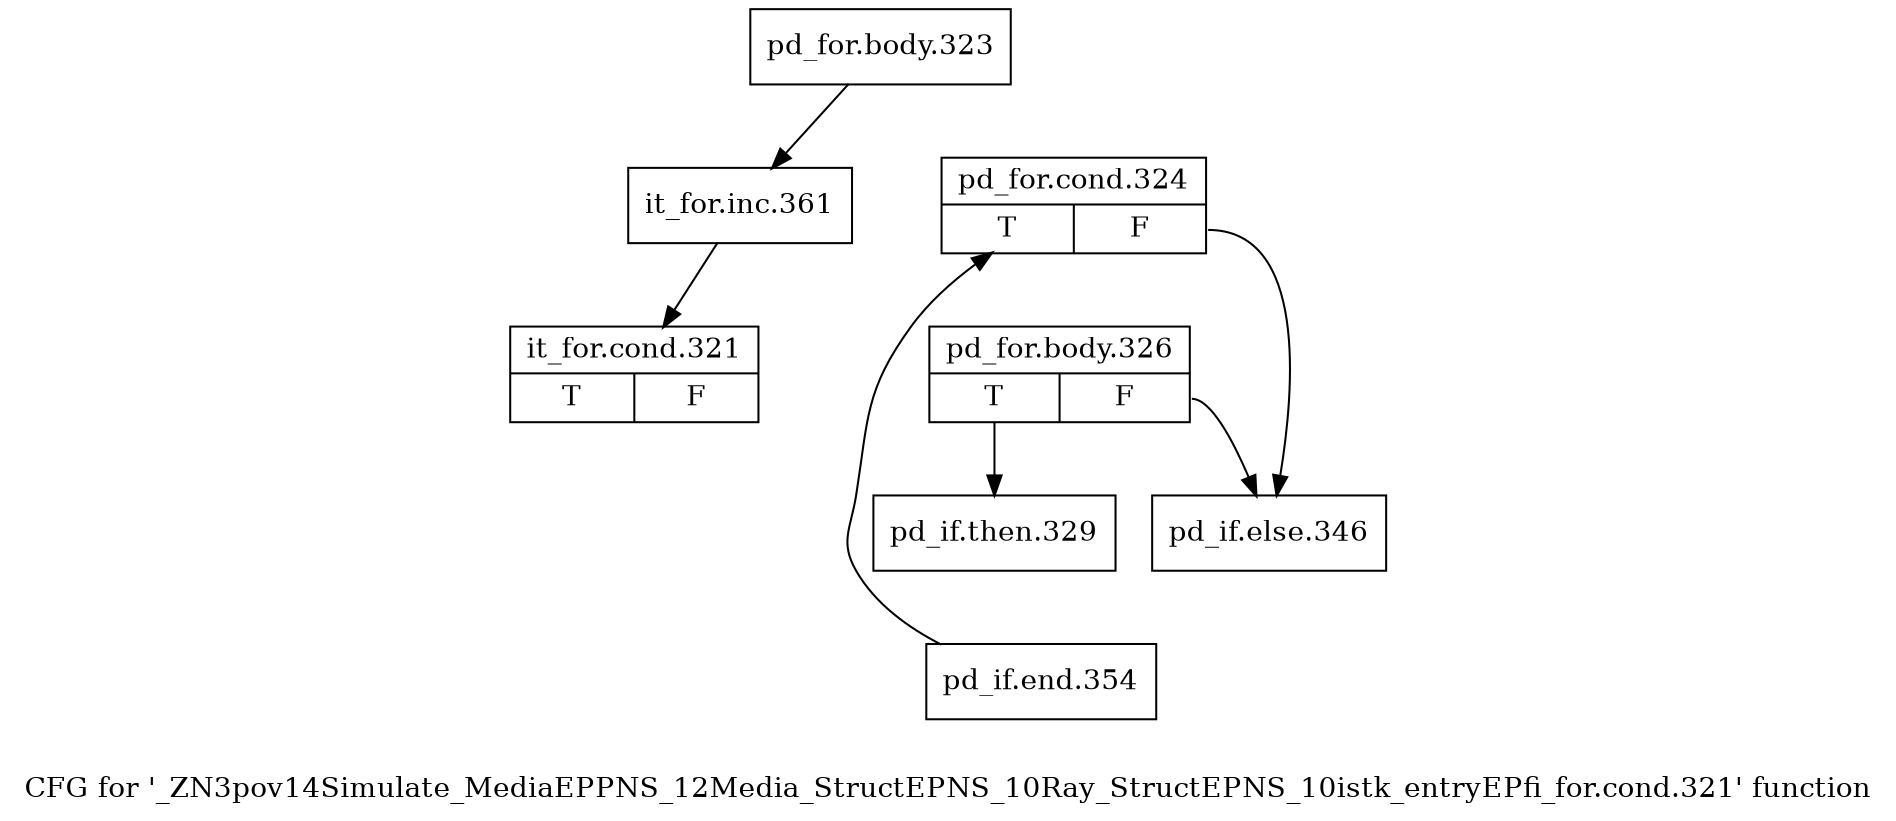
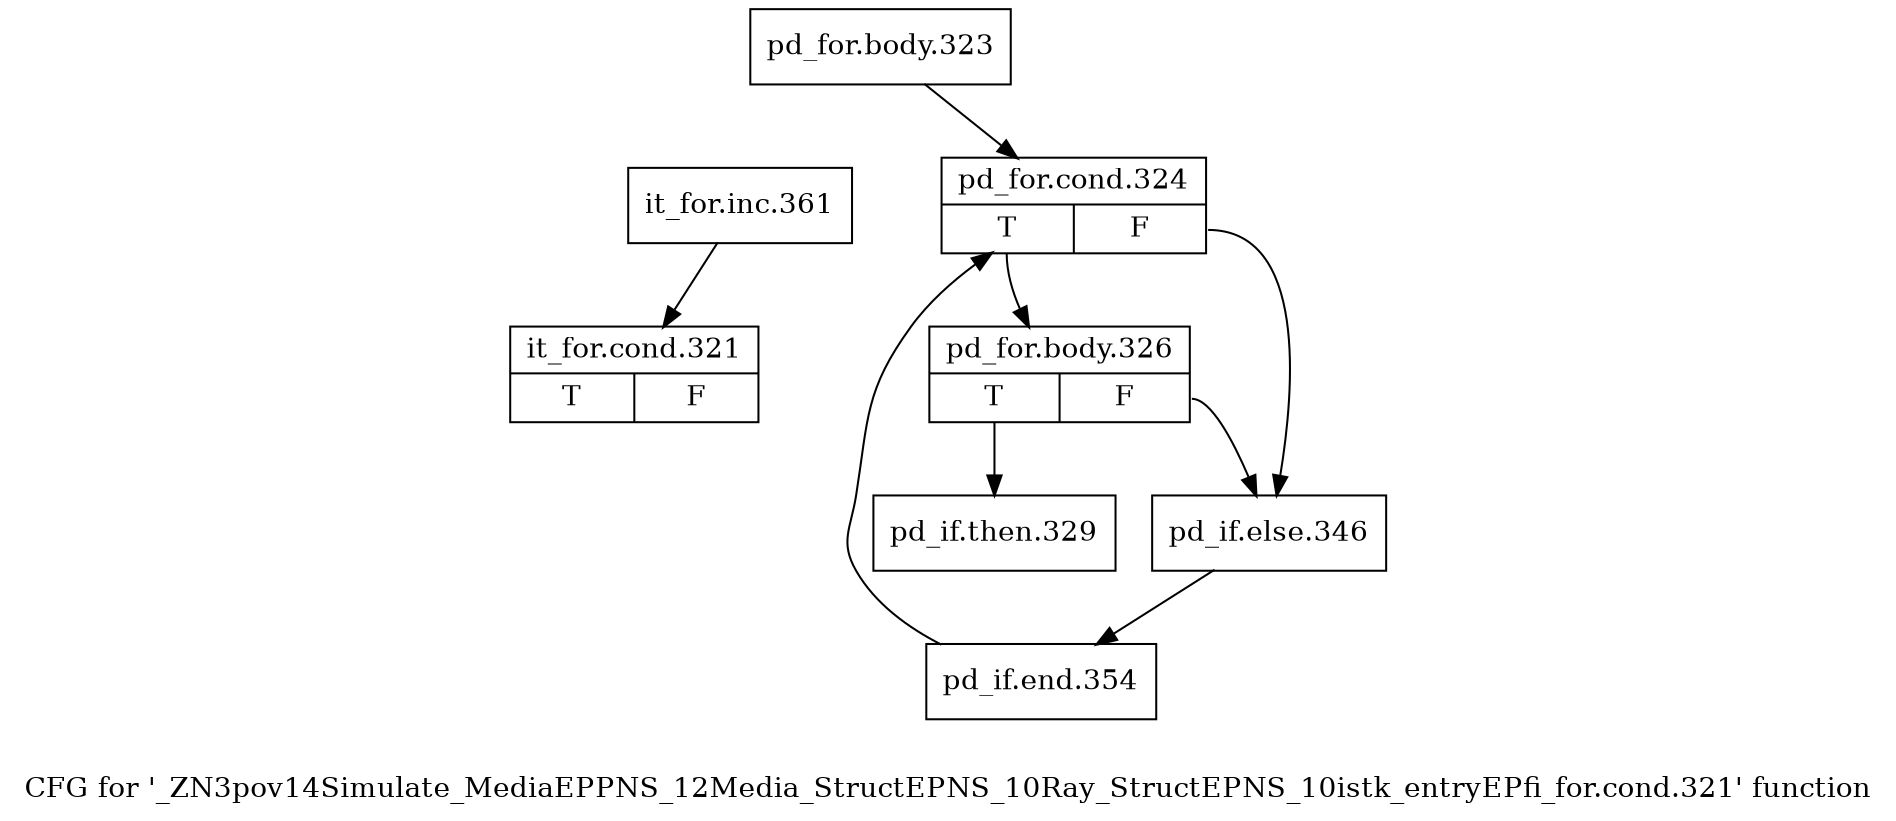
(817, 118) -> (963, 115)
none -> (1010, 282)
none -> (1164, 602)
